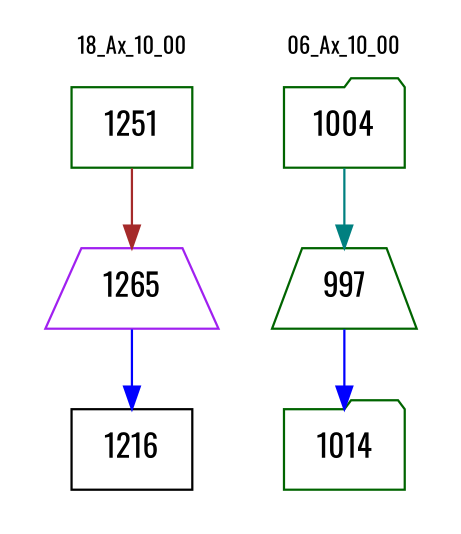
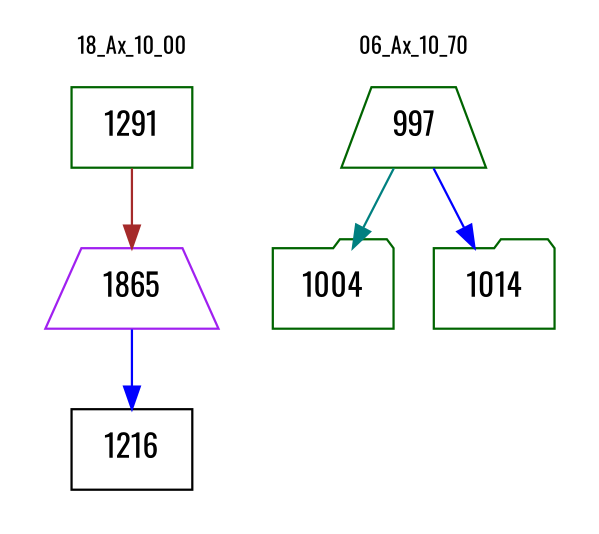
(344, 48) -> (414, 48)
(132, 127) -> (132, 127)
(344, 197) -> (379, 198)
(132, 288) -> (132, 288)
